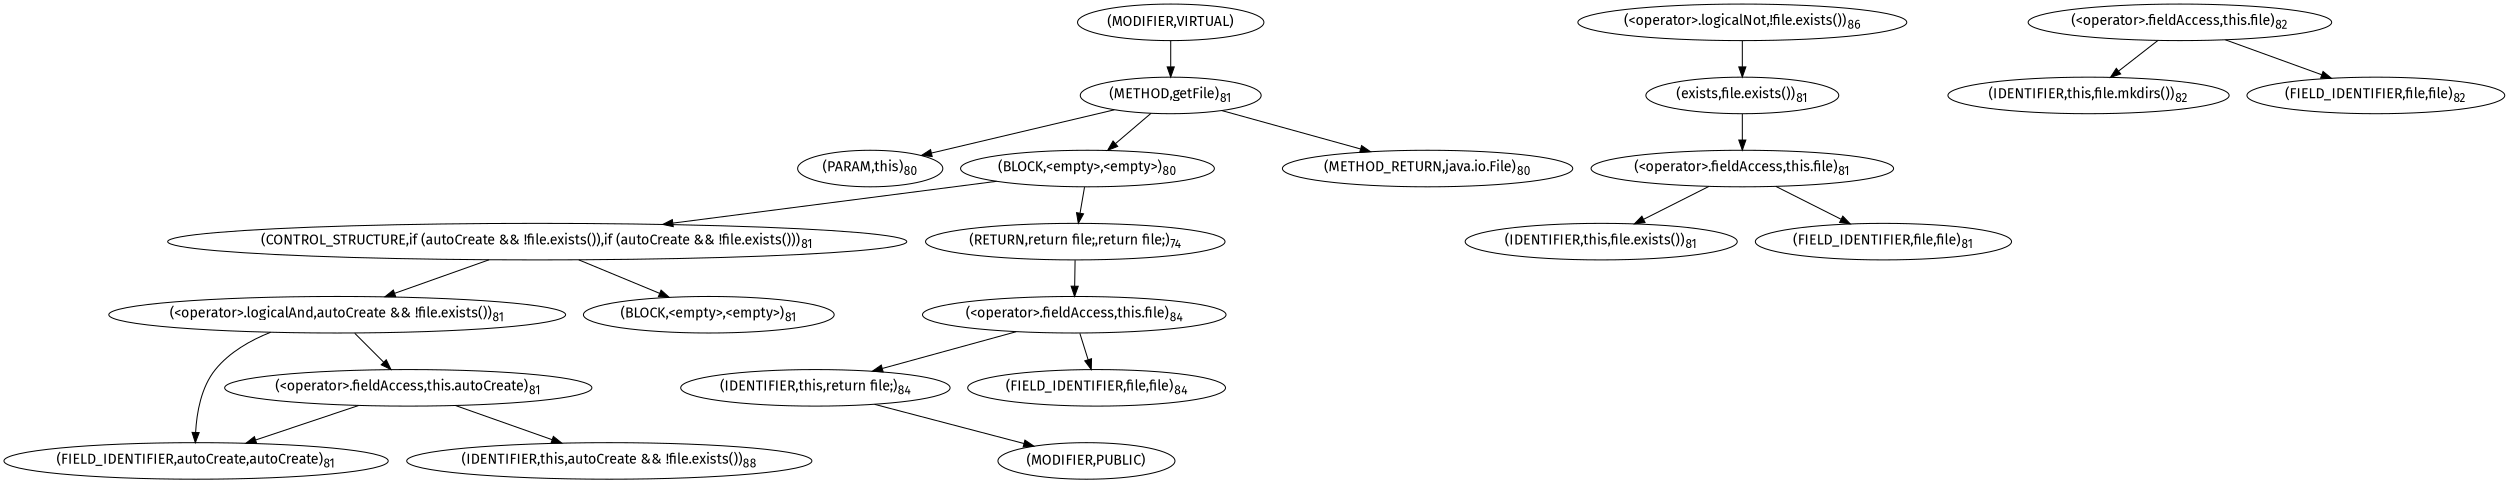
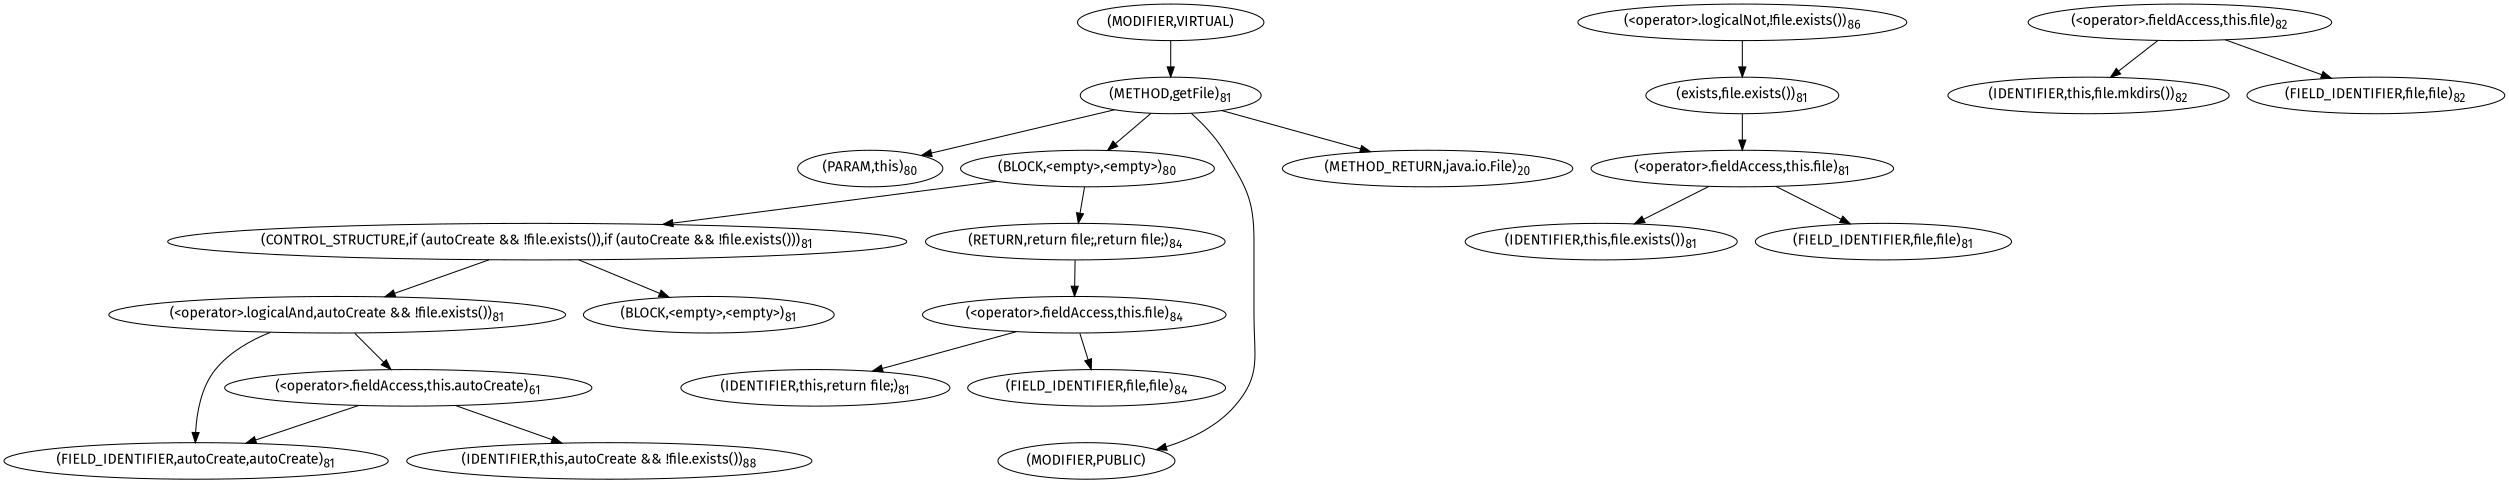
(1524, 167) -> (1524, 167)
(1176, 240) -> (1176, 240)
(535, 386) -> (535, 386)
(904, 386) -> (904, 386)
(949, 424) -> (1254, 293)
